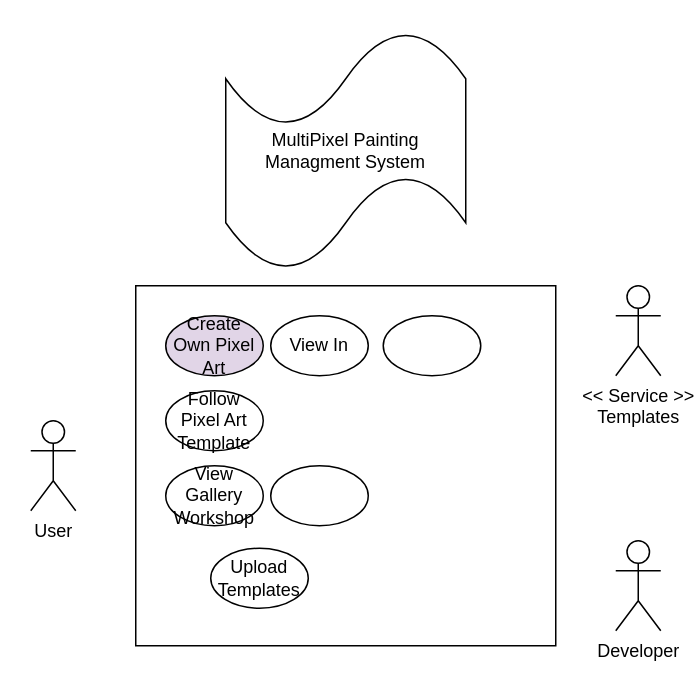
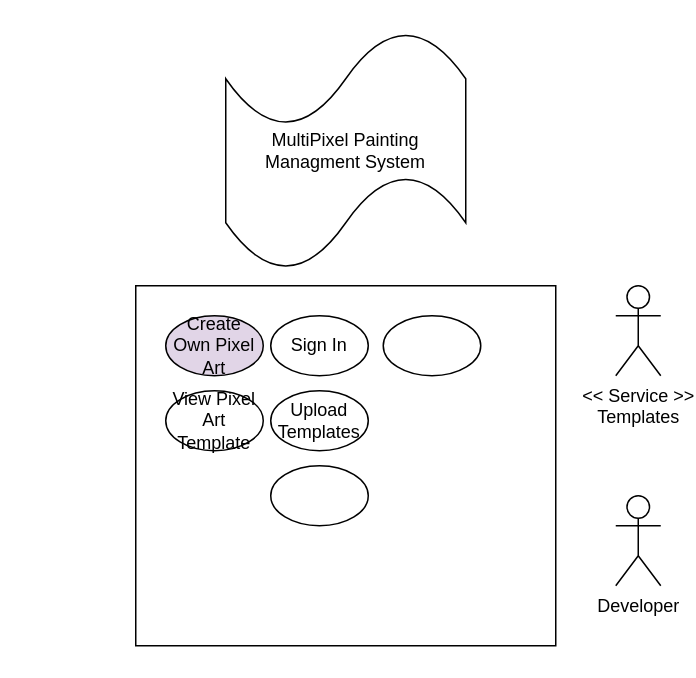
(320, 346) -> (320, 346)
(215, 421) -> (215, 421)
(53, 466) -> none
(215, 496) -> none
(260, 578) -> (320, 421)
(638, 586) -> (638, 541)
